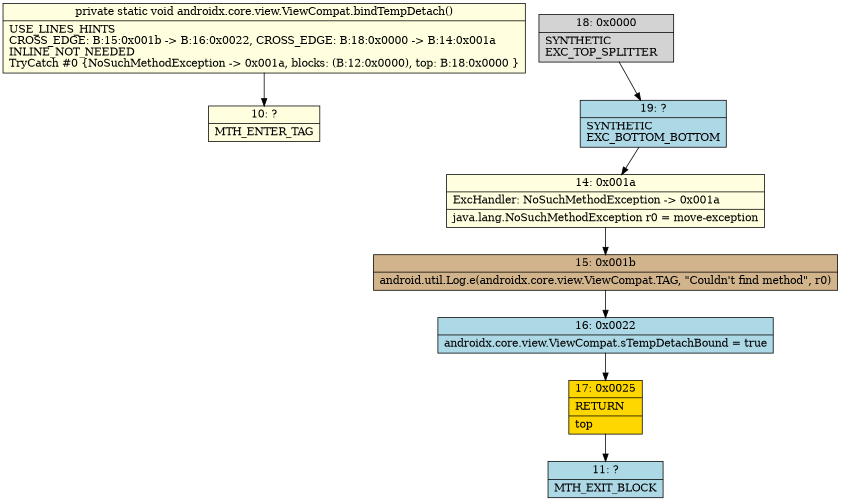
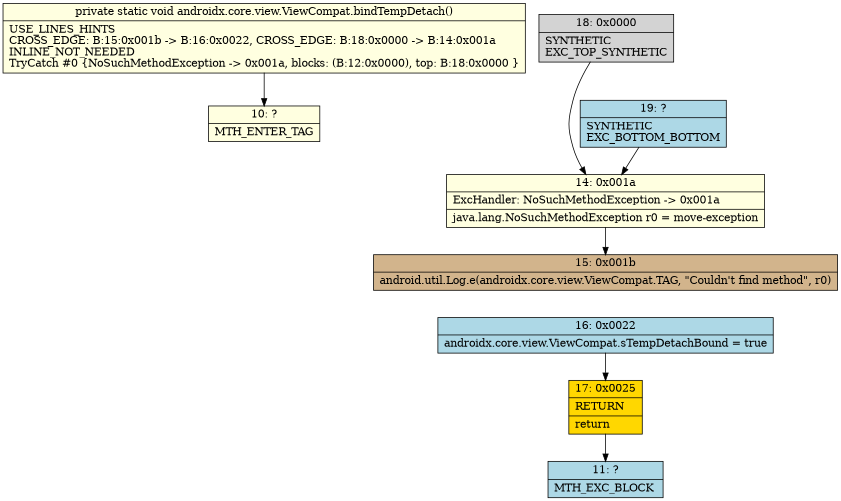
(601, 53) -> (606, 53)
(628, 78) -> (570, 114)
(606, 300) -> none
(584, 425) -> (592, 425)
(606, 488) -> (604, 488)
